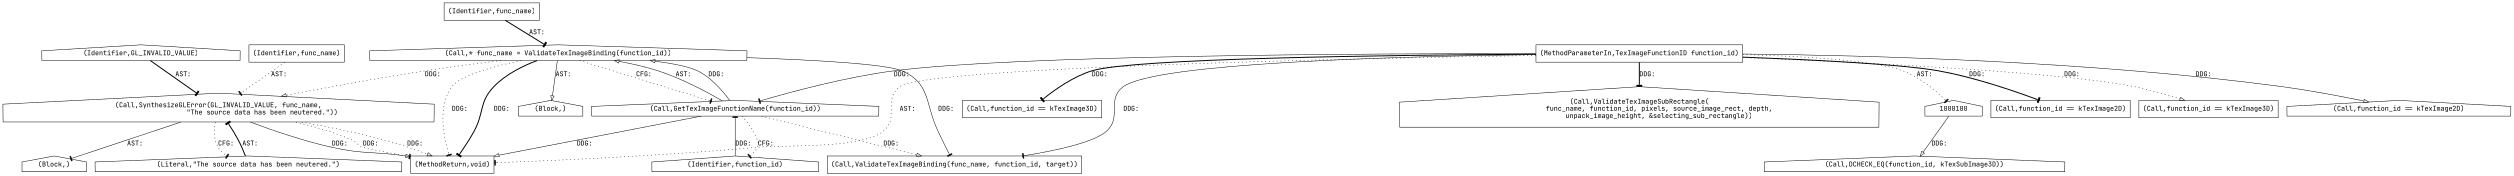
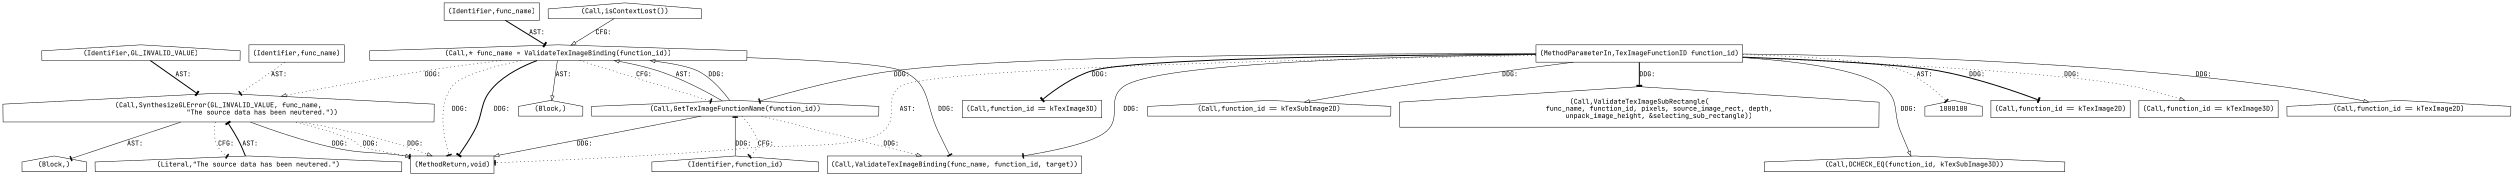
none -> (625, 12)
none -> (1269, 109)
(1936, 134) -> (1849, 73)
